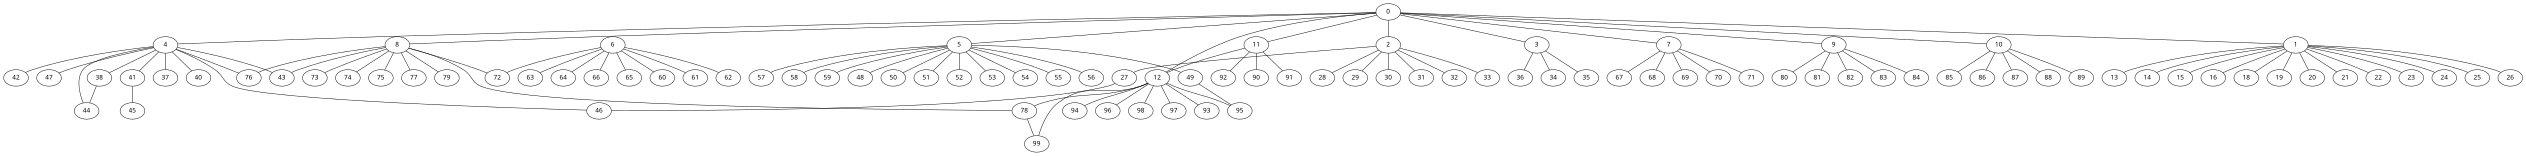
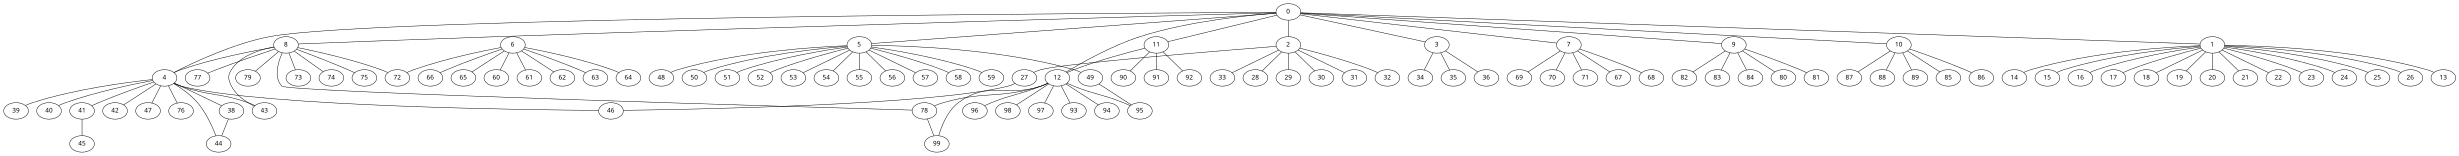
(321, 56) -> (223, 58)
(165, 78) -> (16, 111)
none -> (2113, 78)
